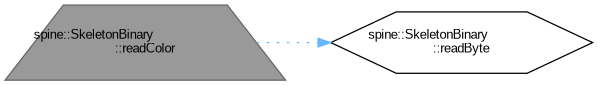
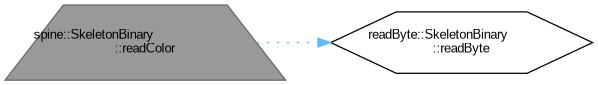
(462, 43) -> (462, 43)
